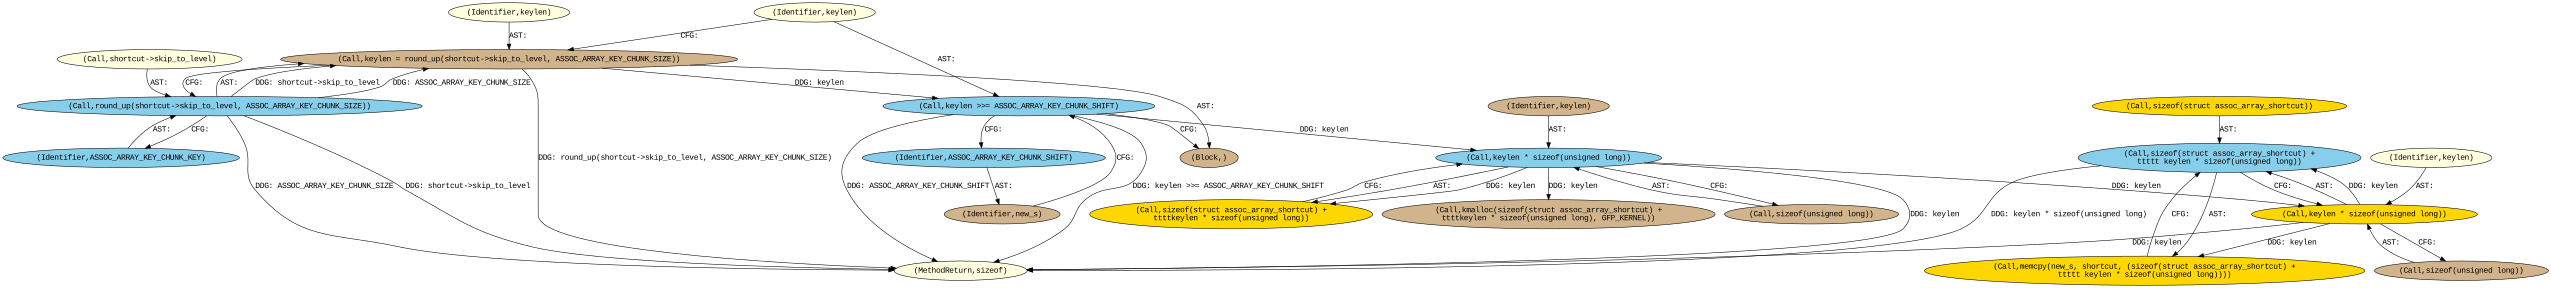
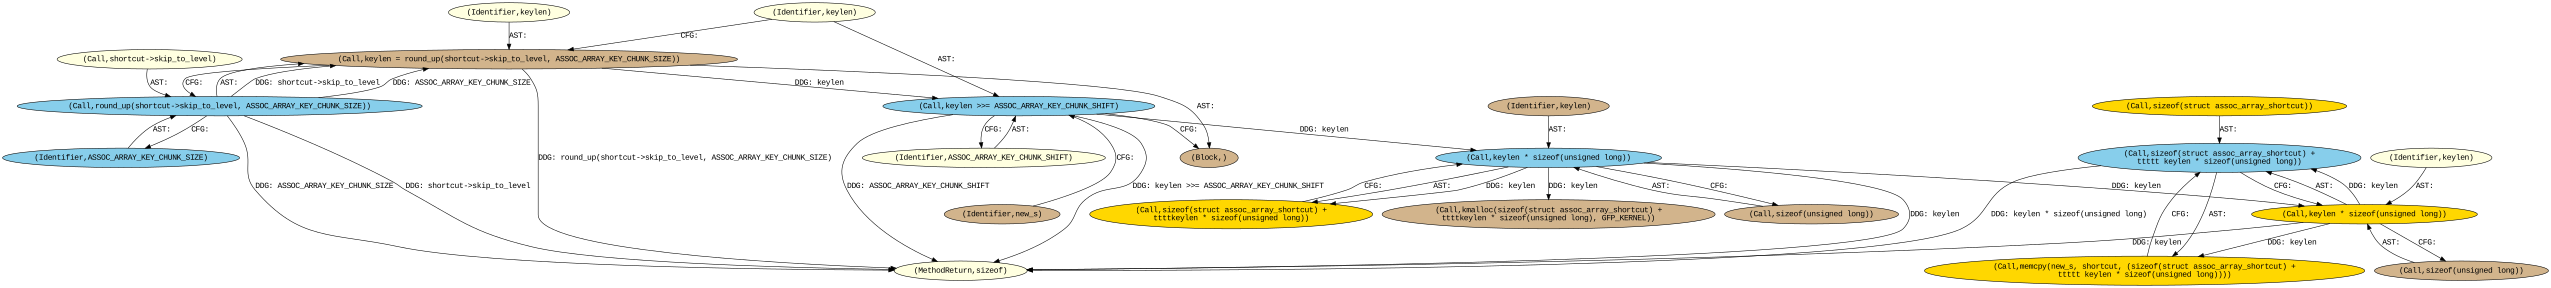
(121, 158) -> (121, 158)
(984, 158) -> (984, 158)
(992, 184) -> (1006, 136)
